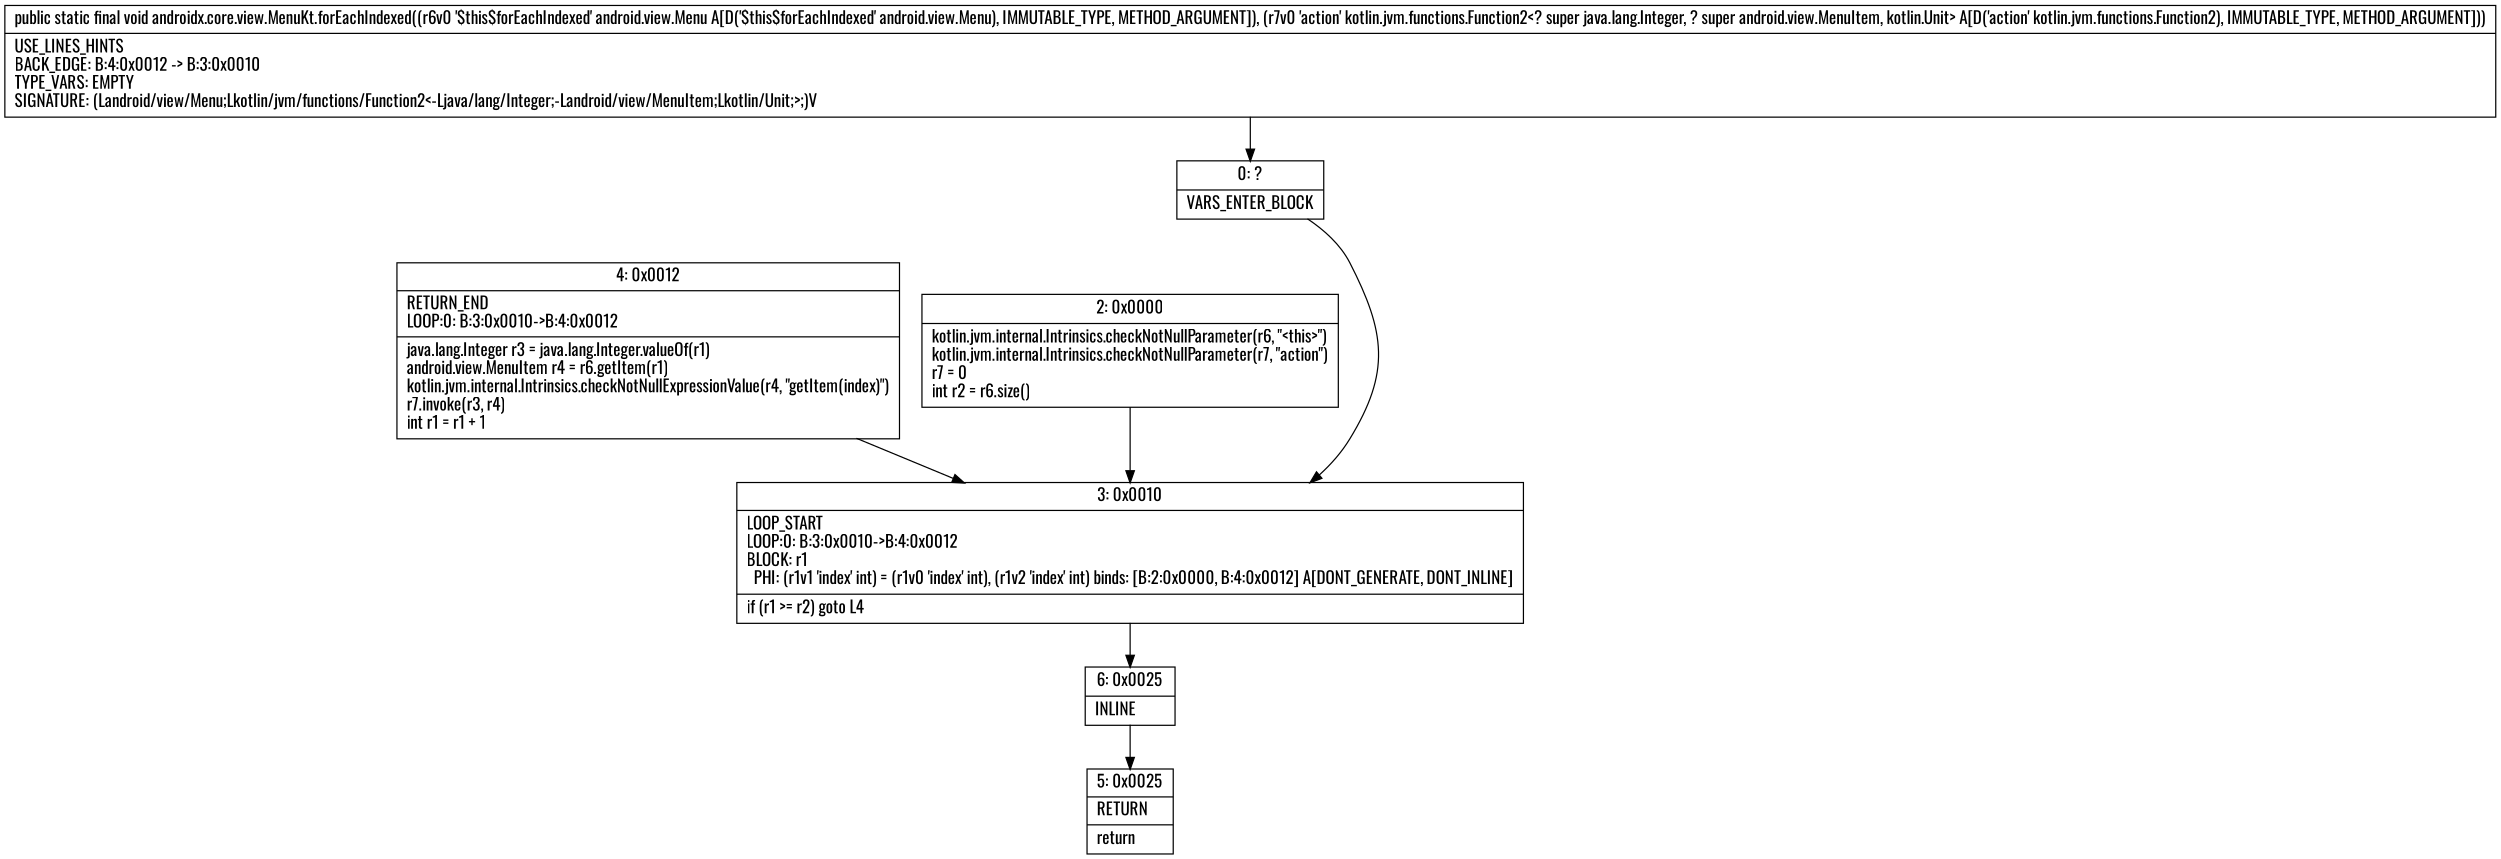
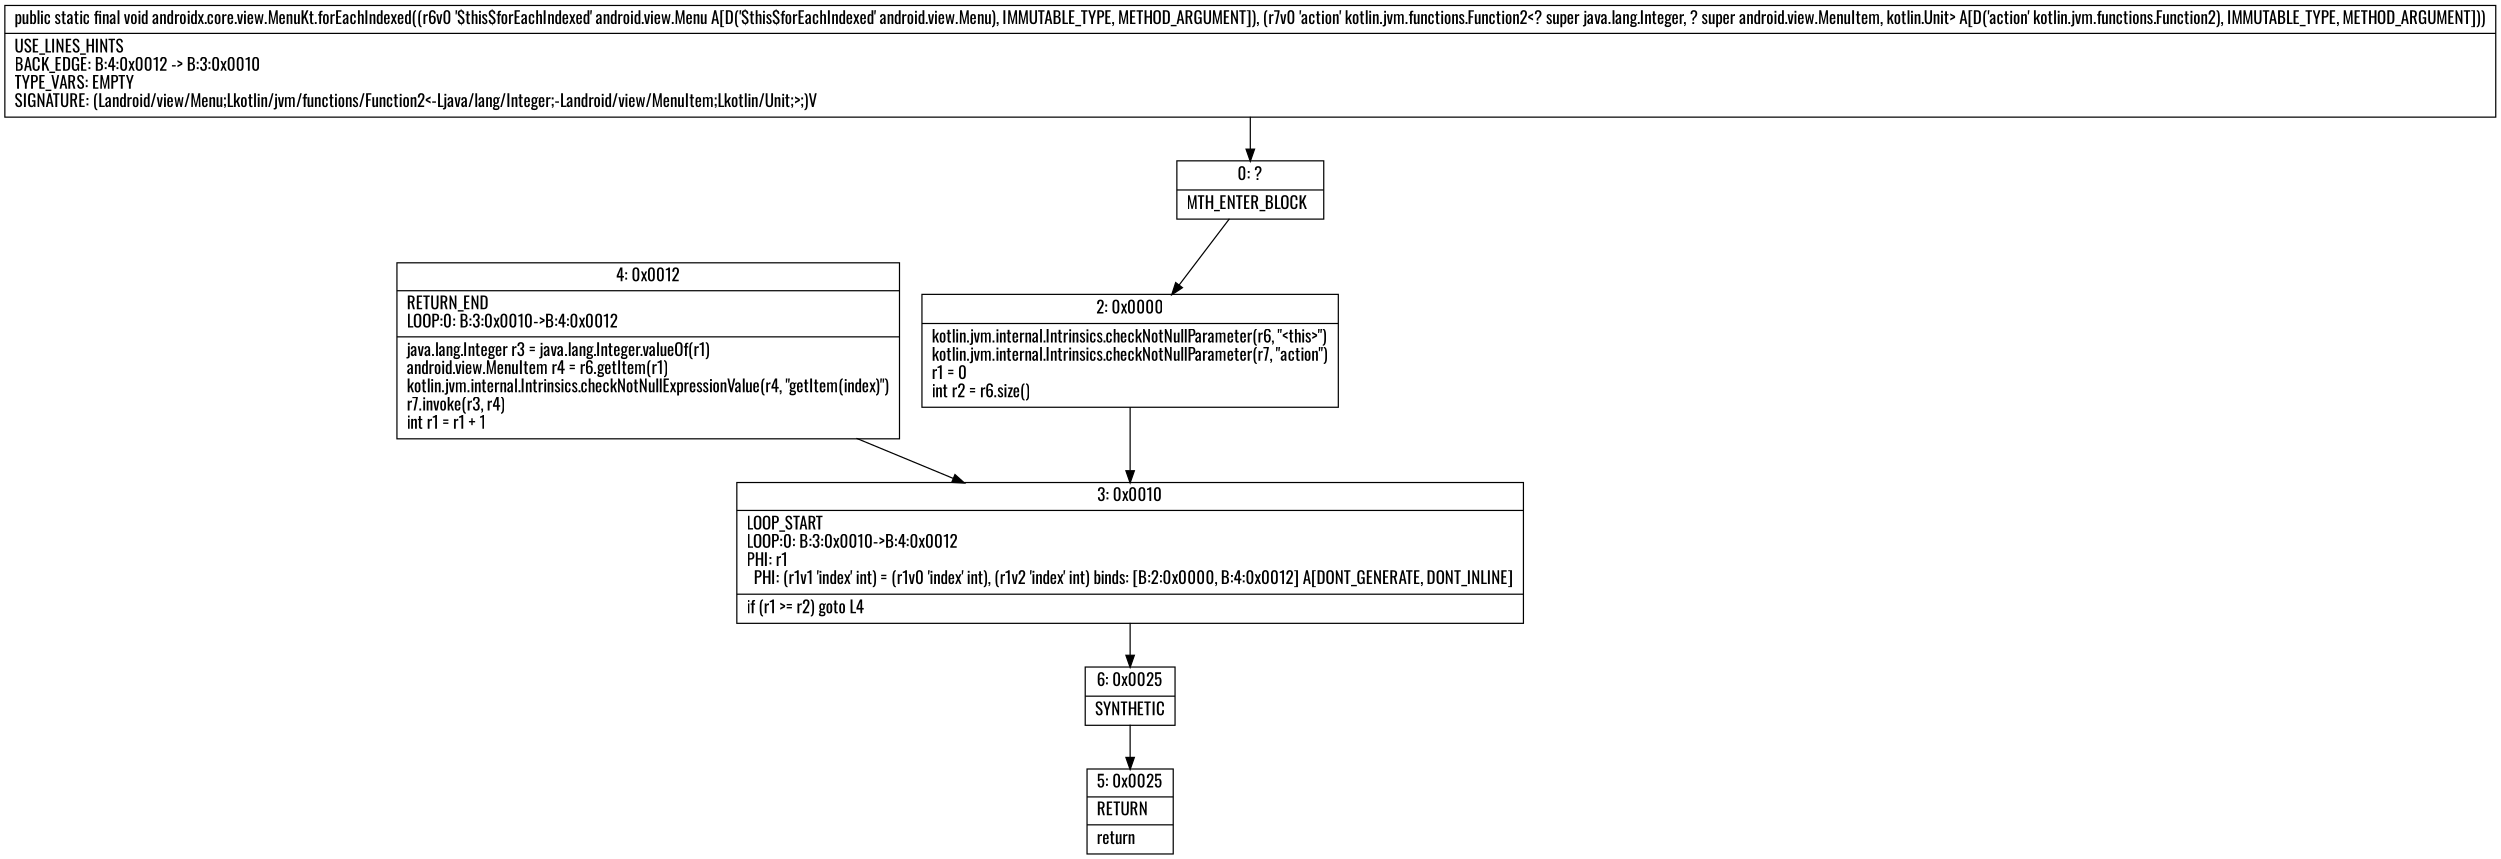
(1250, 204) -> (1247, 204)
(1378, 344) -> (1204, 252)
(950, 374) -> (950, 374)
(779, 561) -> (769, 561)
(1116, 710) -> (1130, 710)
